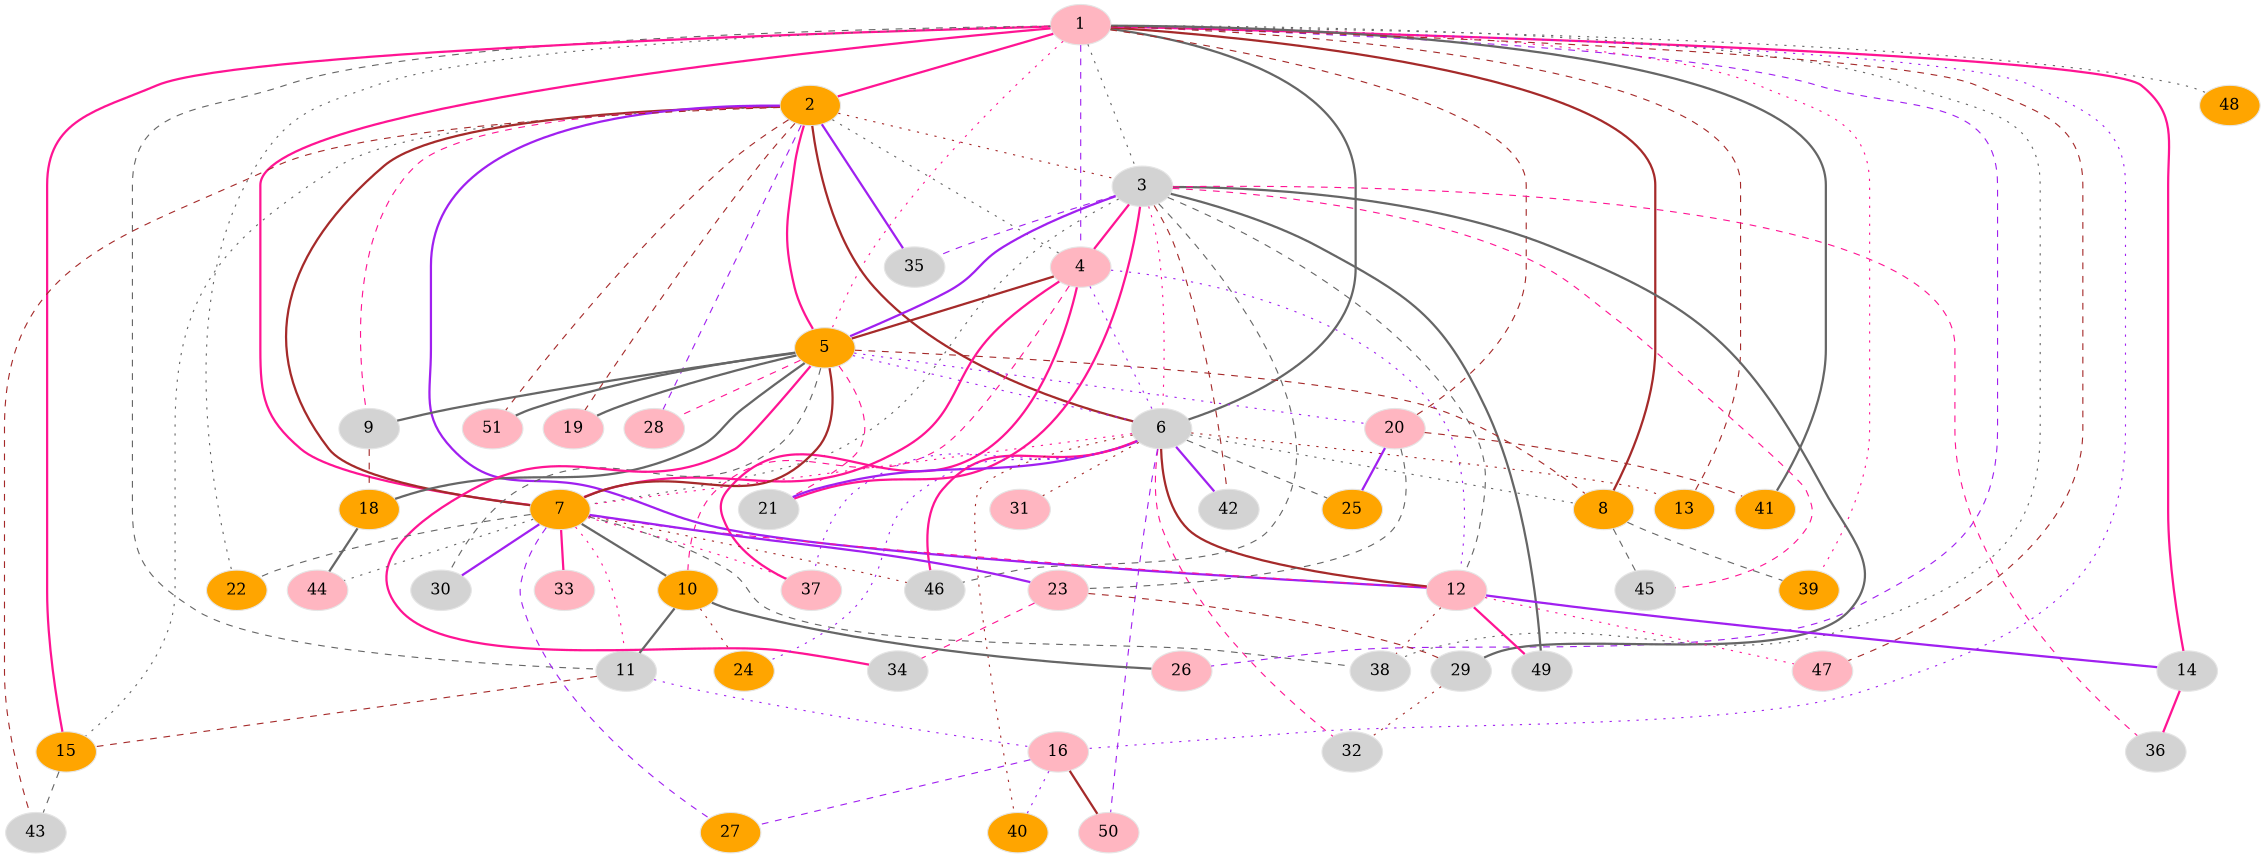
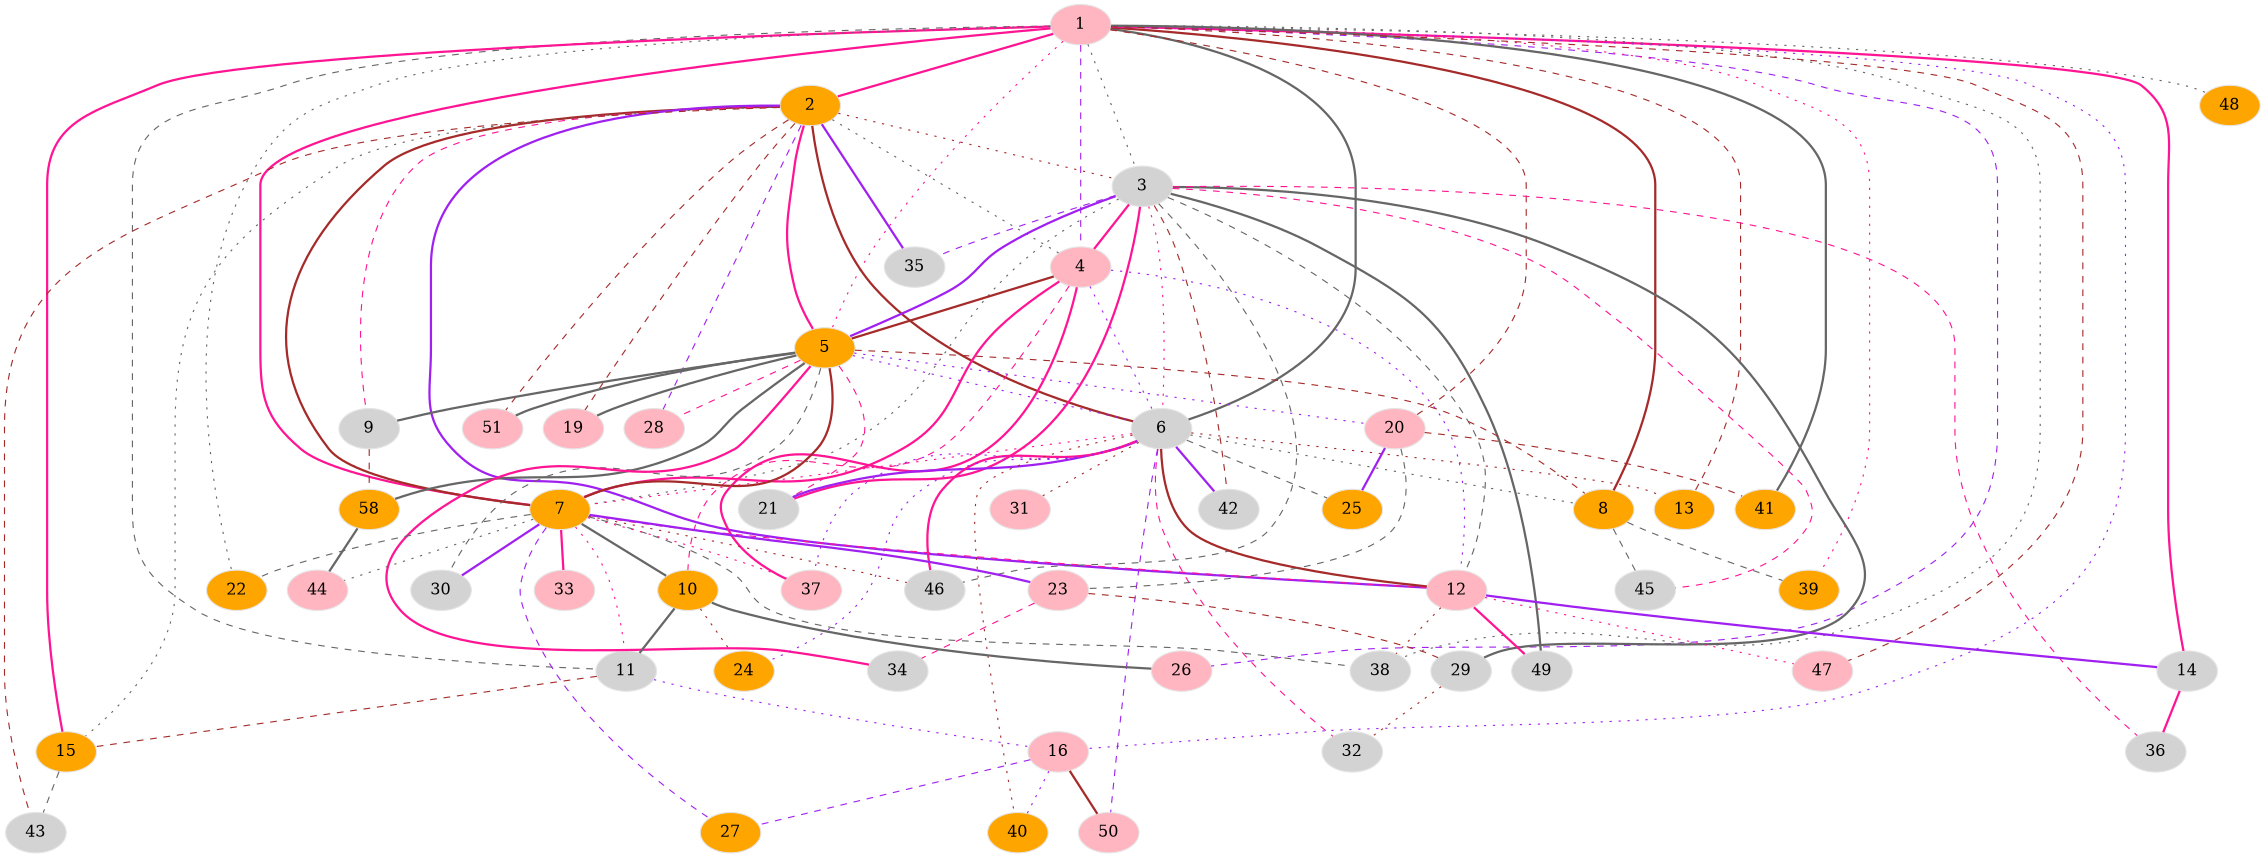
(369, 509) -> (369, 509)
